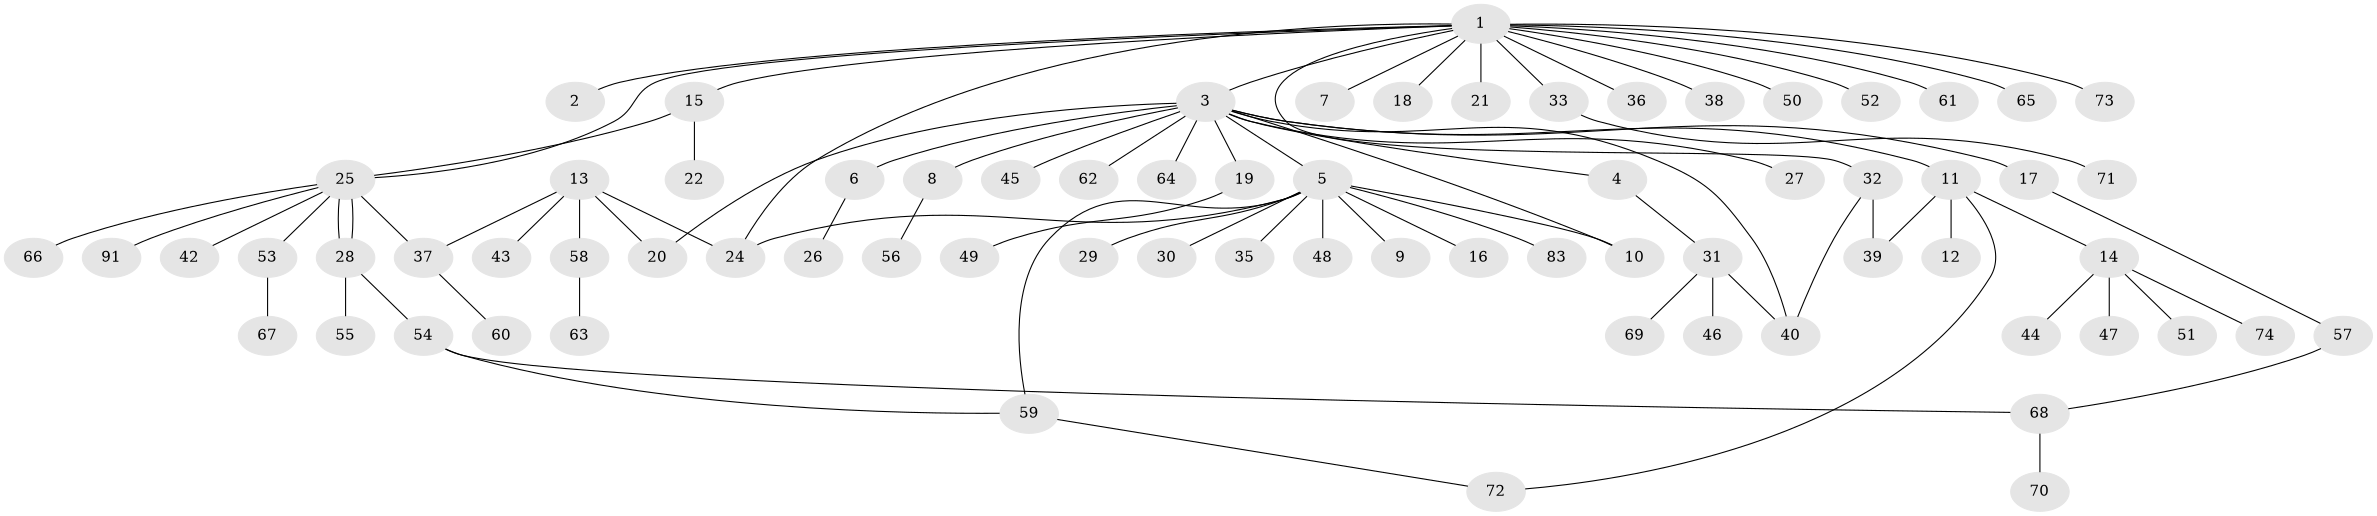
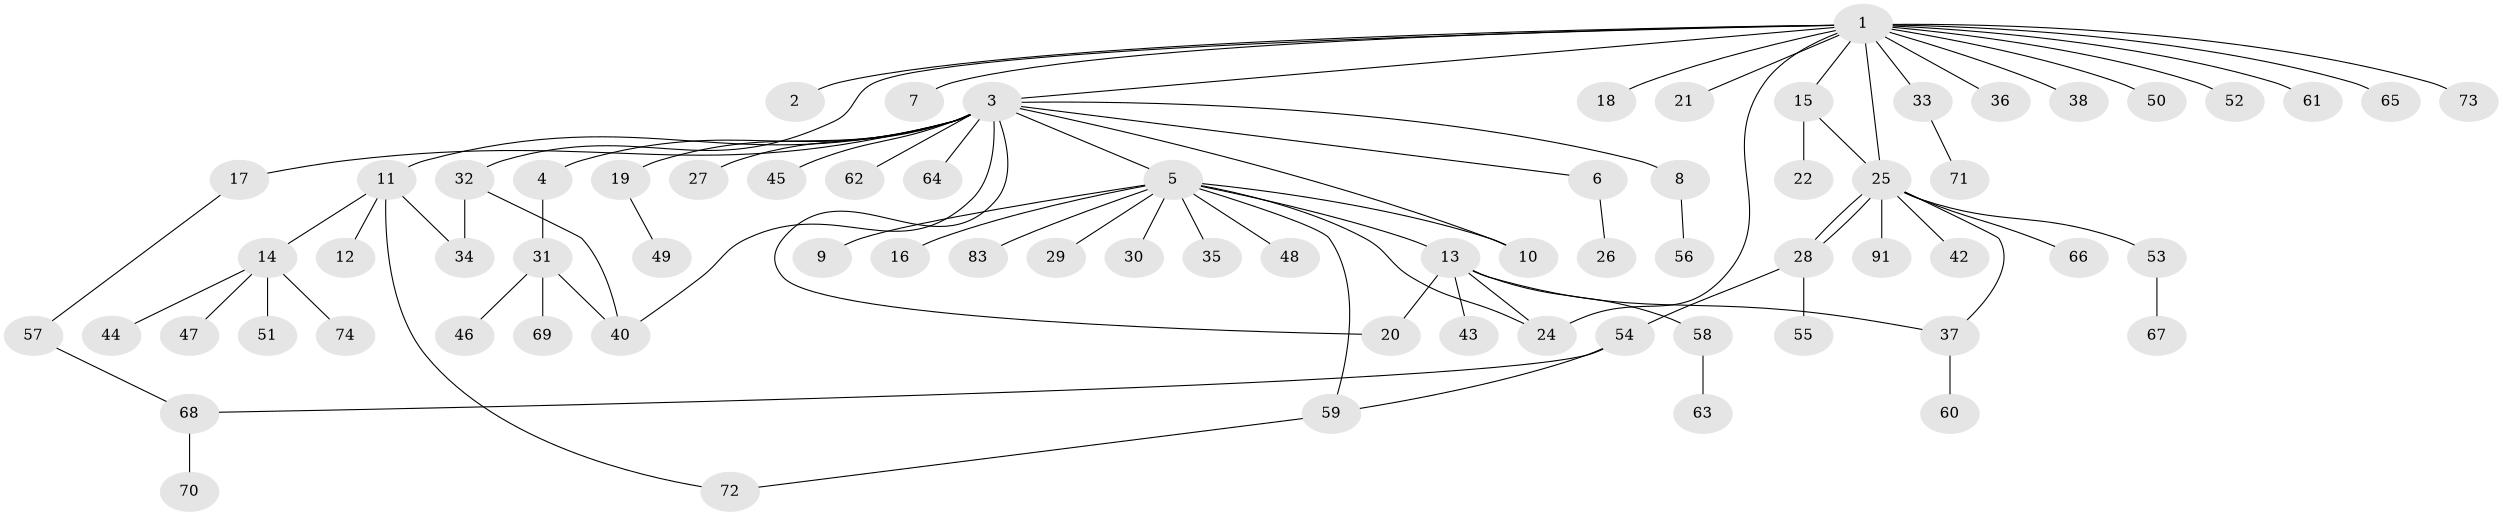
none -> (1338, 218)
(1873, 258) -> (465, 258)
